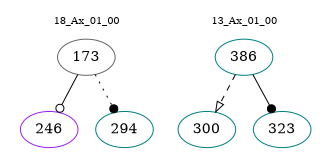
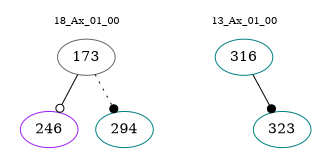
(244, 57) -> (244, 57)
(207, 130) -> none
